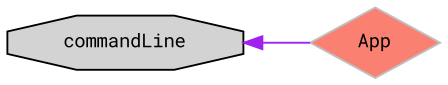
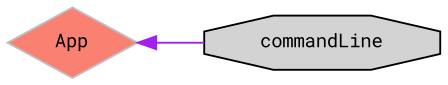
(286, 43) -> (180, 43)
